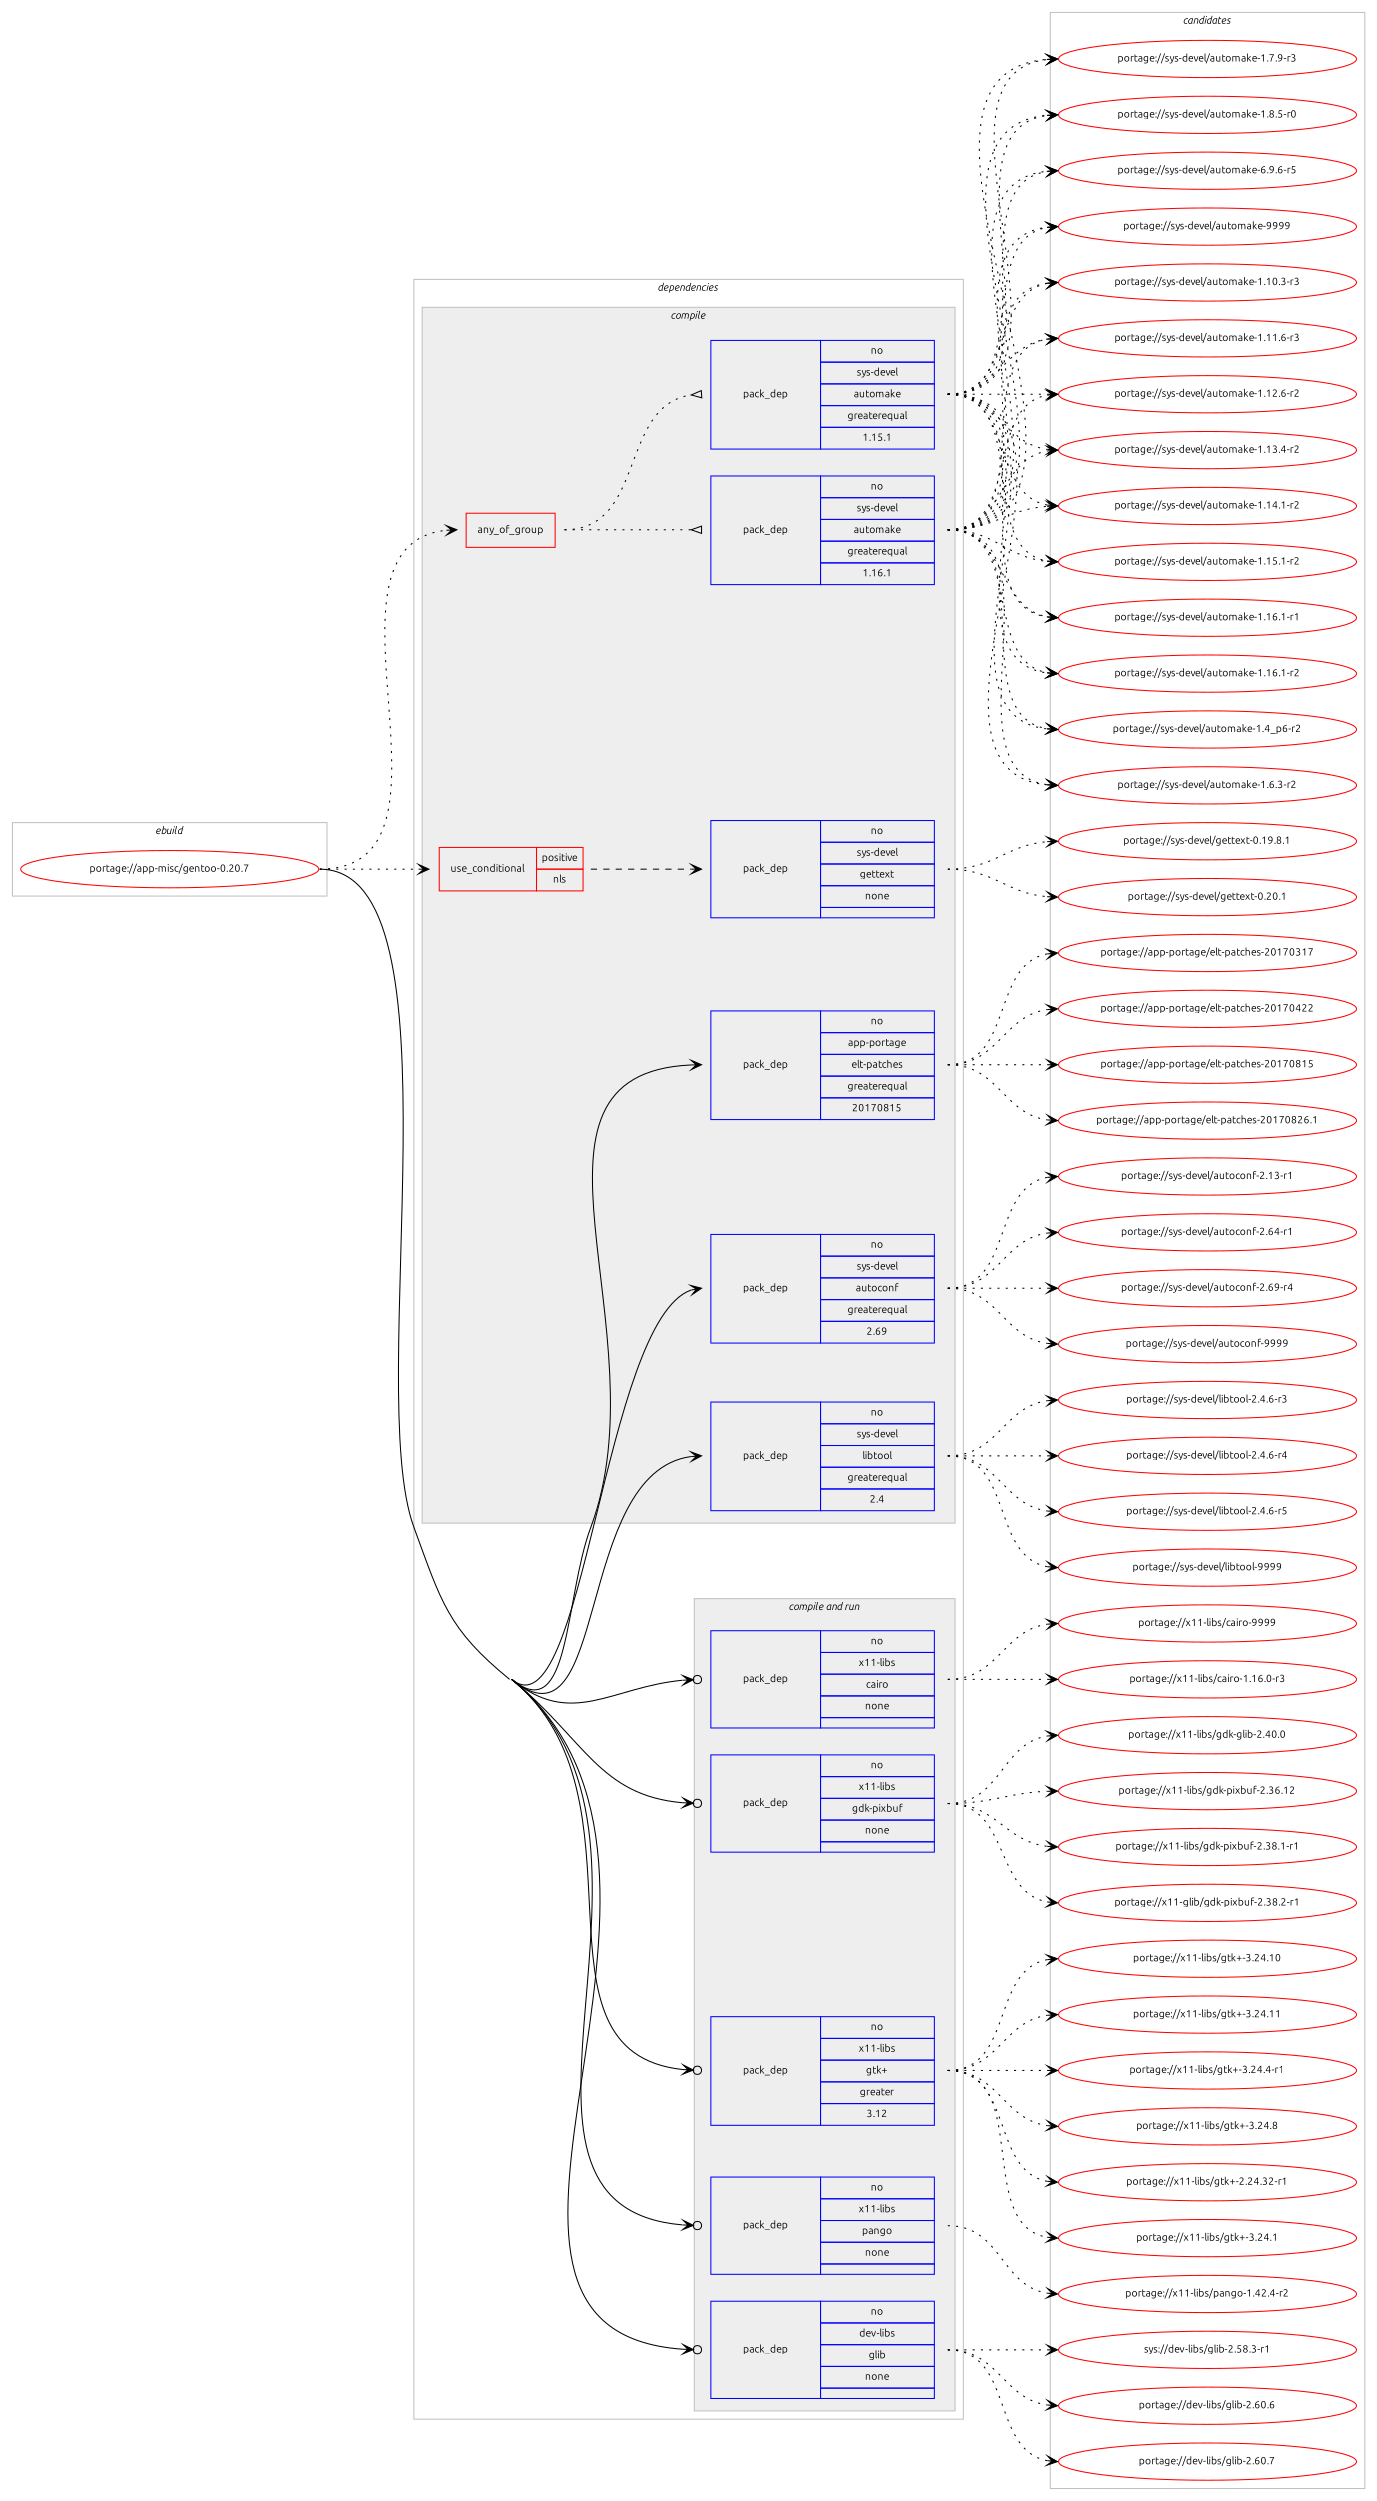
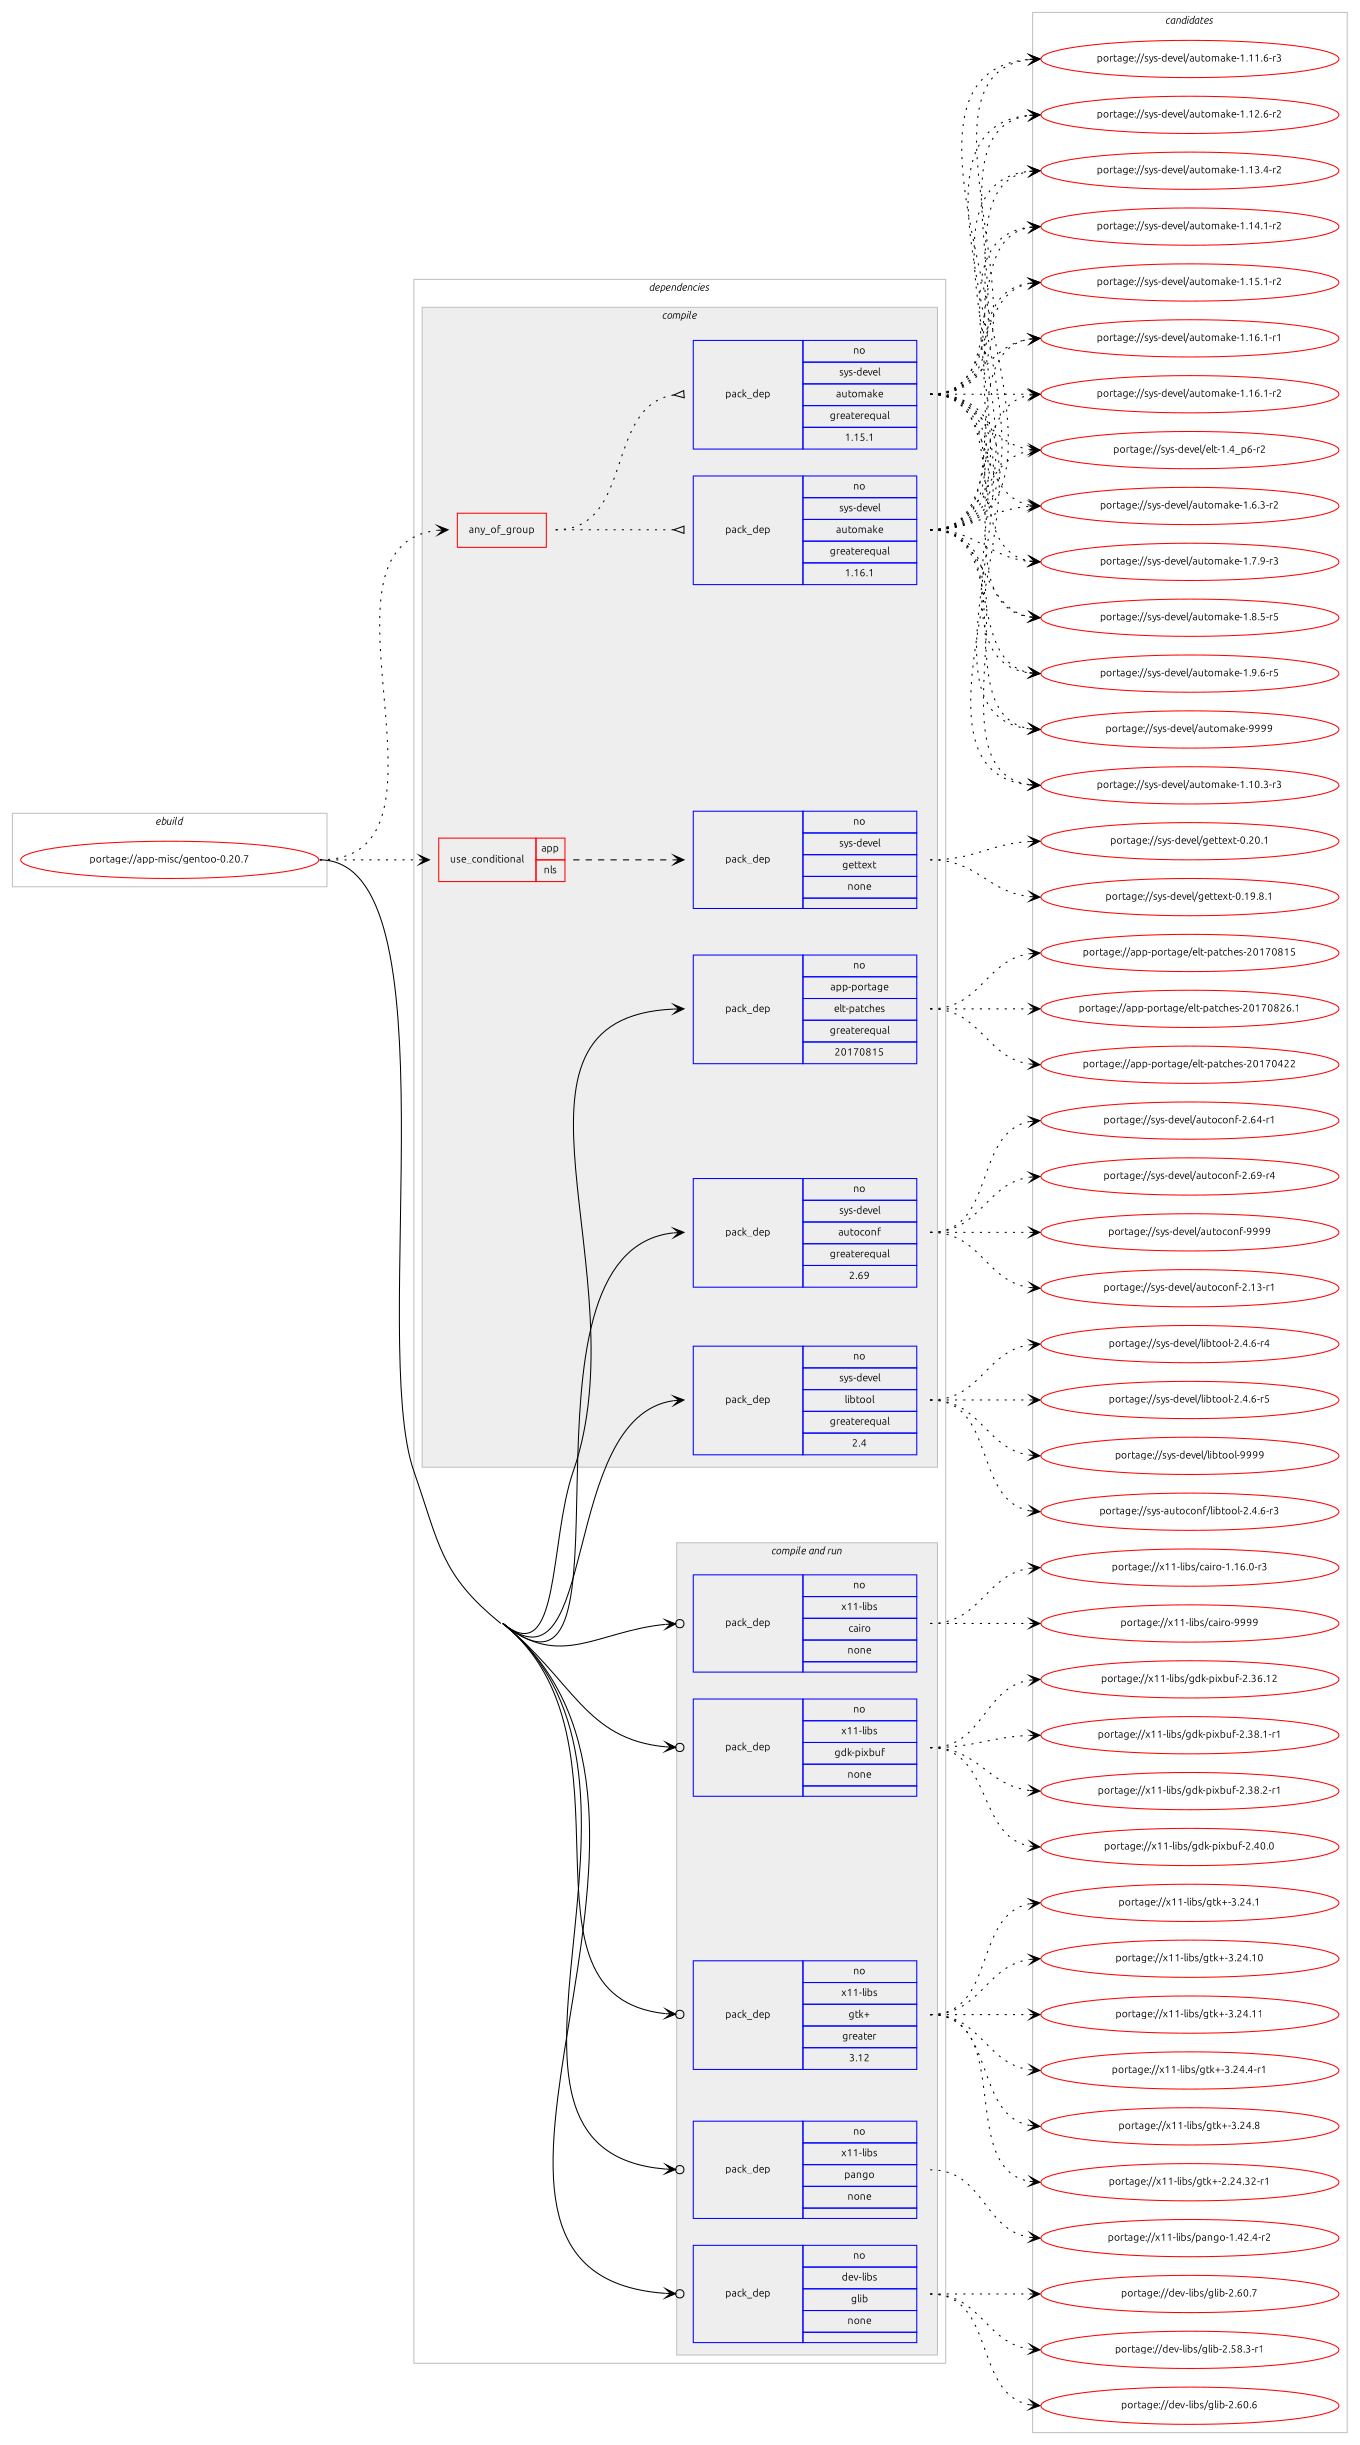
(1208, 115) -> (1190, 618)
(1208, 171) -> (1190, 674)
(1208, 729) -> (1190, 450)
(560, 858) -> (550, 848)
(1208, 953) -> none
(1208, 1400) -> (1190, 1512)
(1208, 1735) -> (1190, 1847)
(1208, 1903) -> (1190, 1791)
(1208, 2350) -> (1190, 2350)
